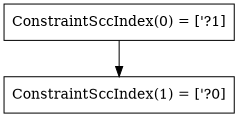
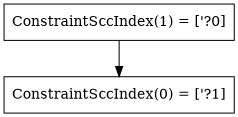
(119, 54) -> (119, 54)
